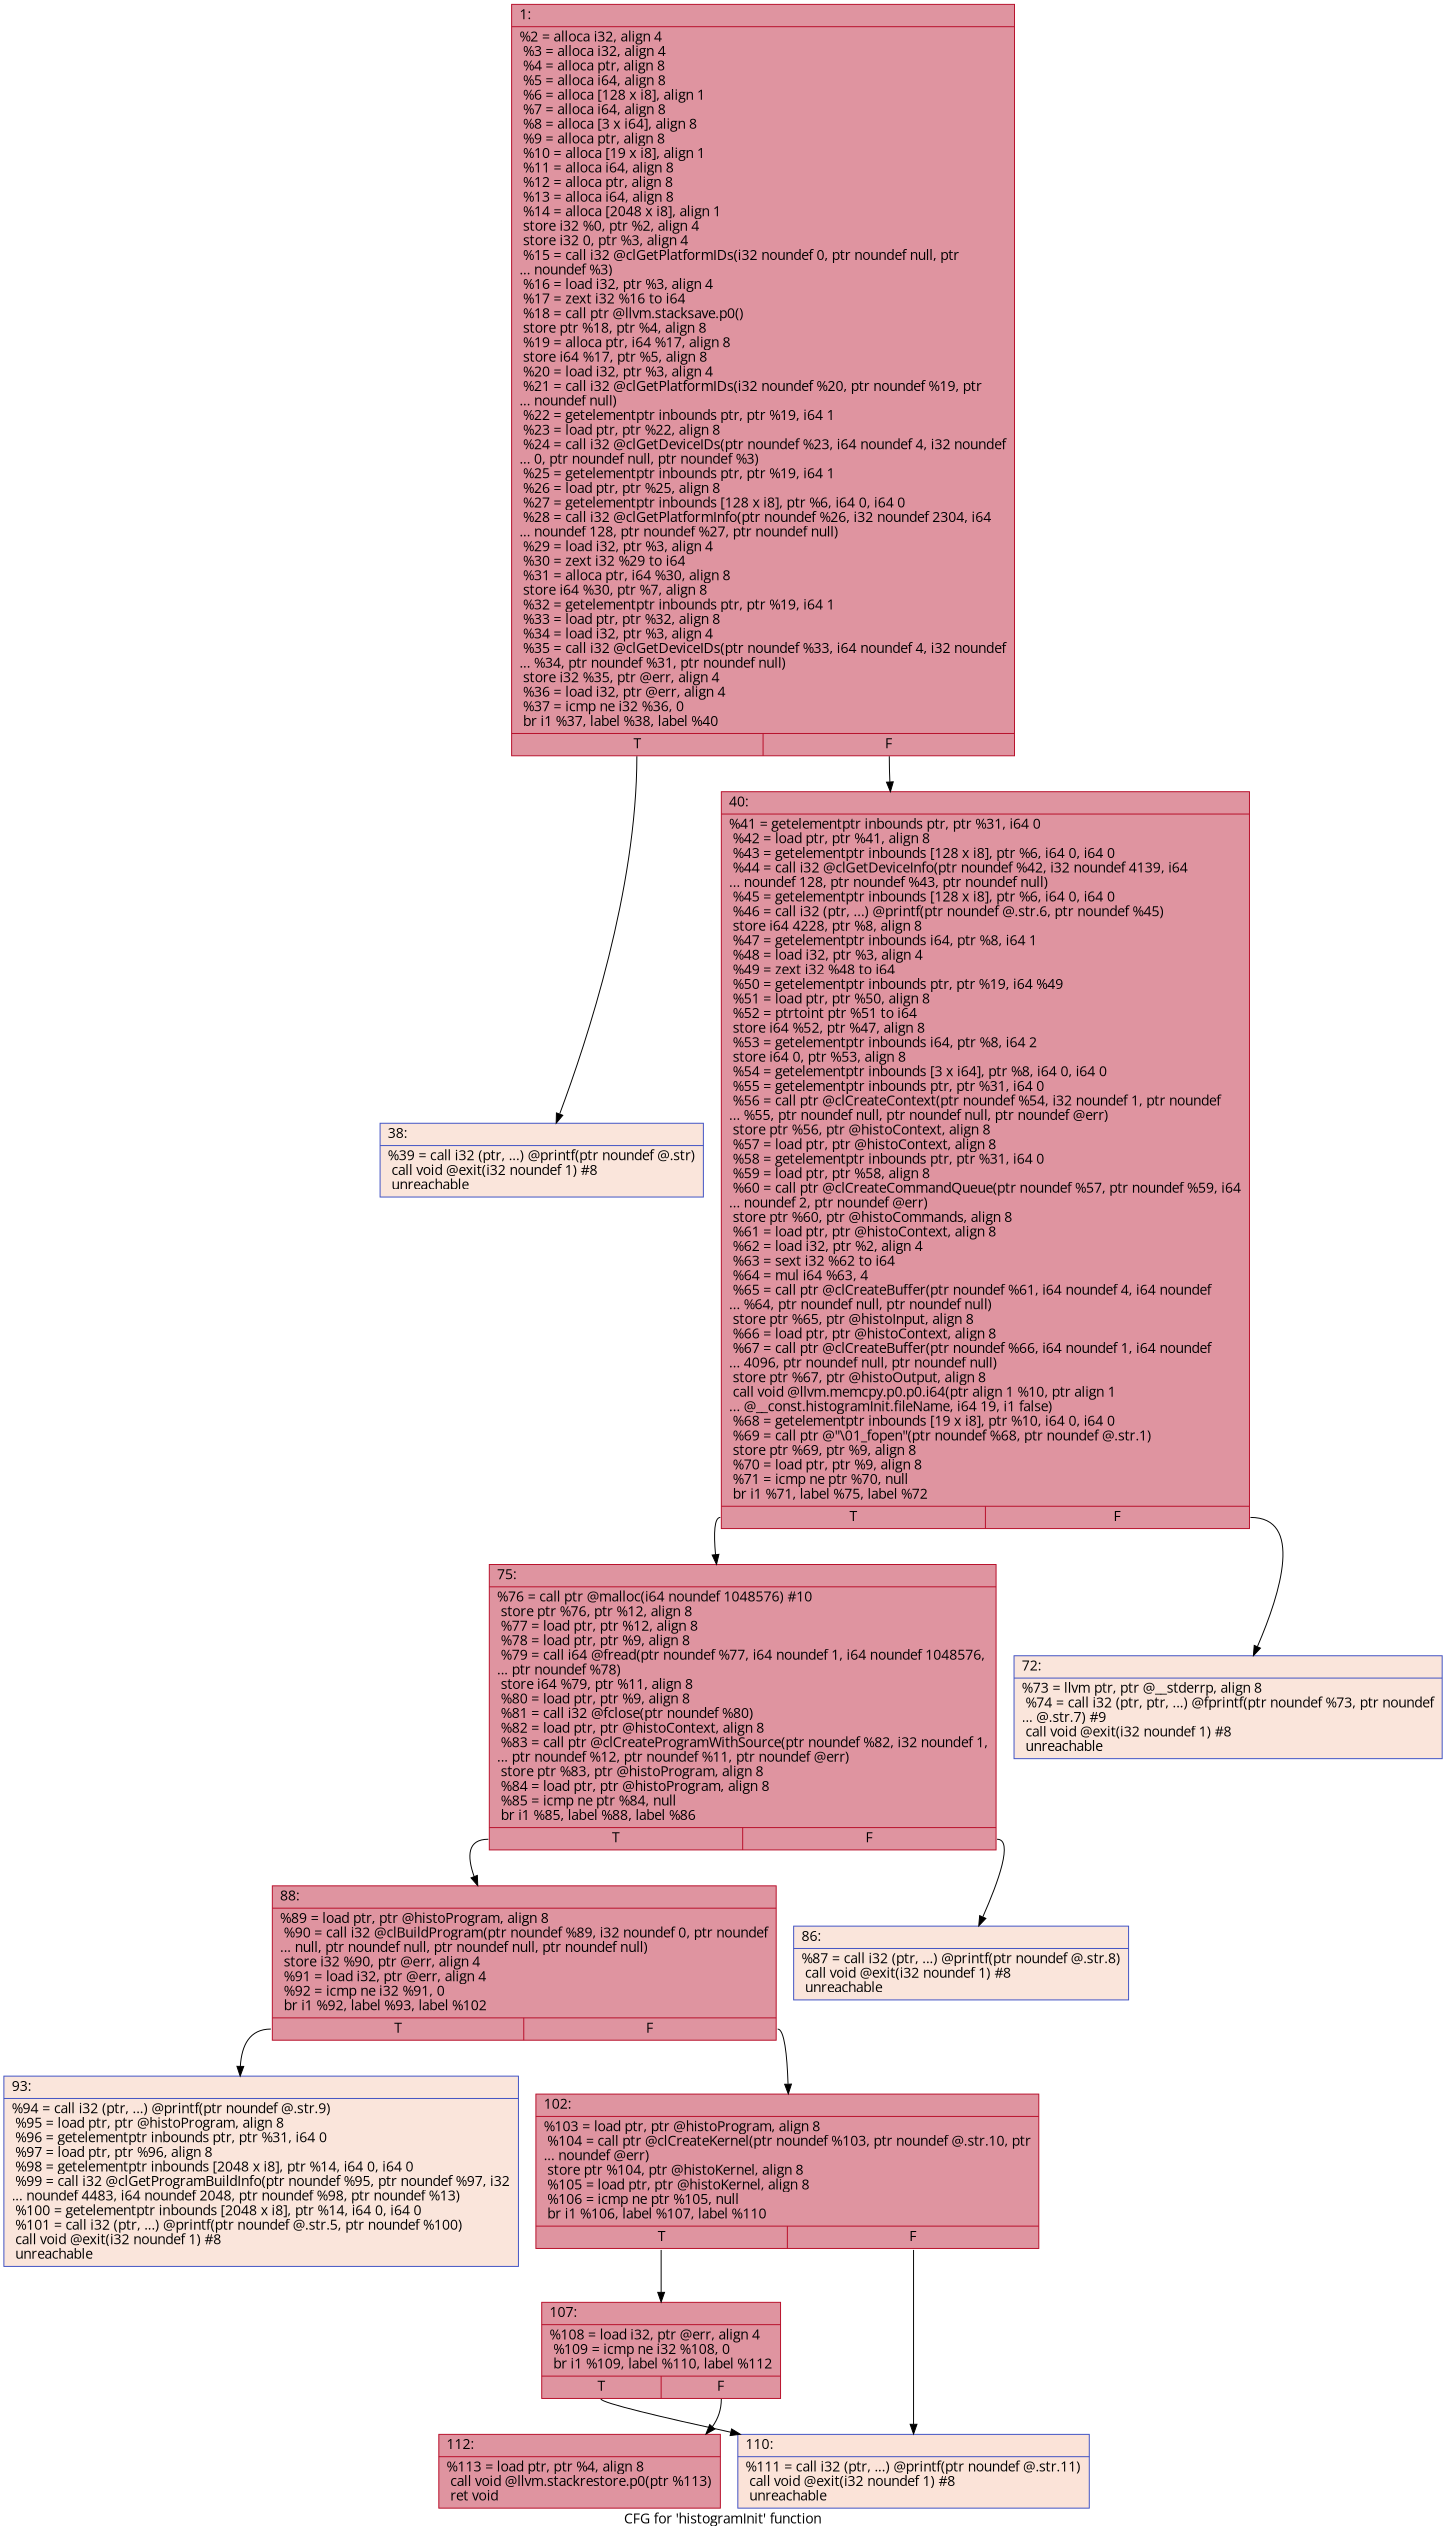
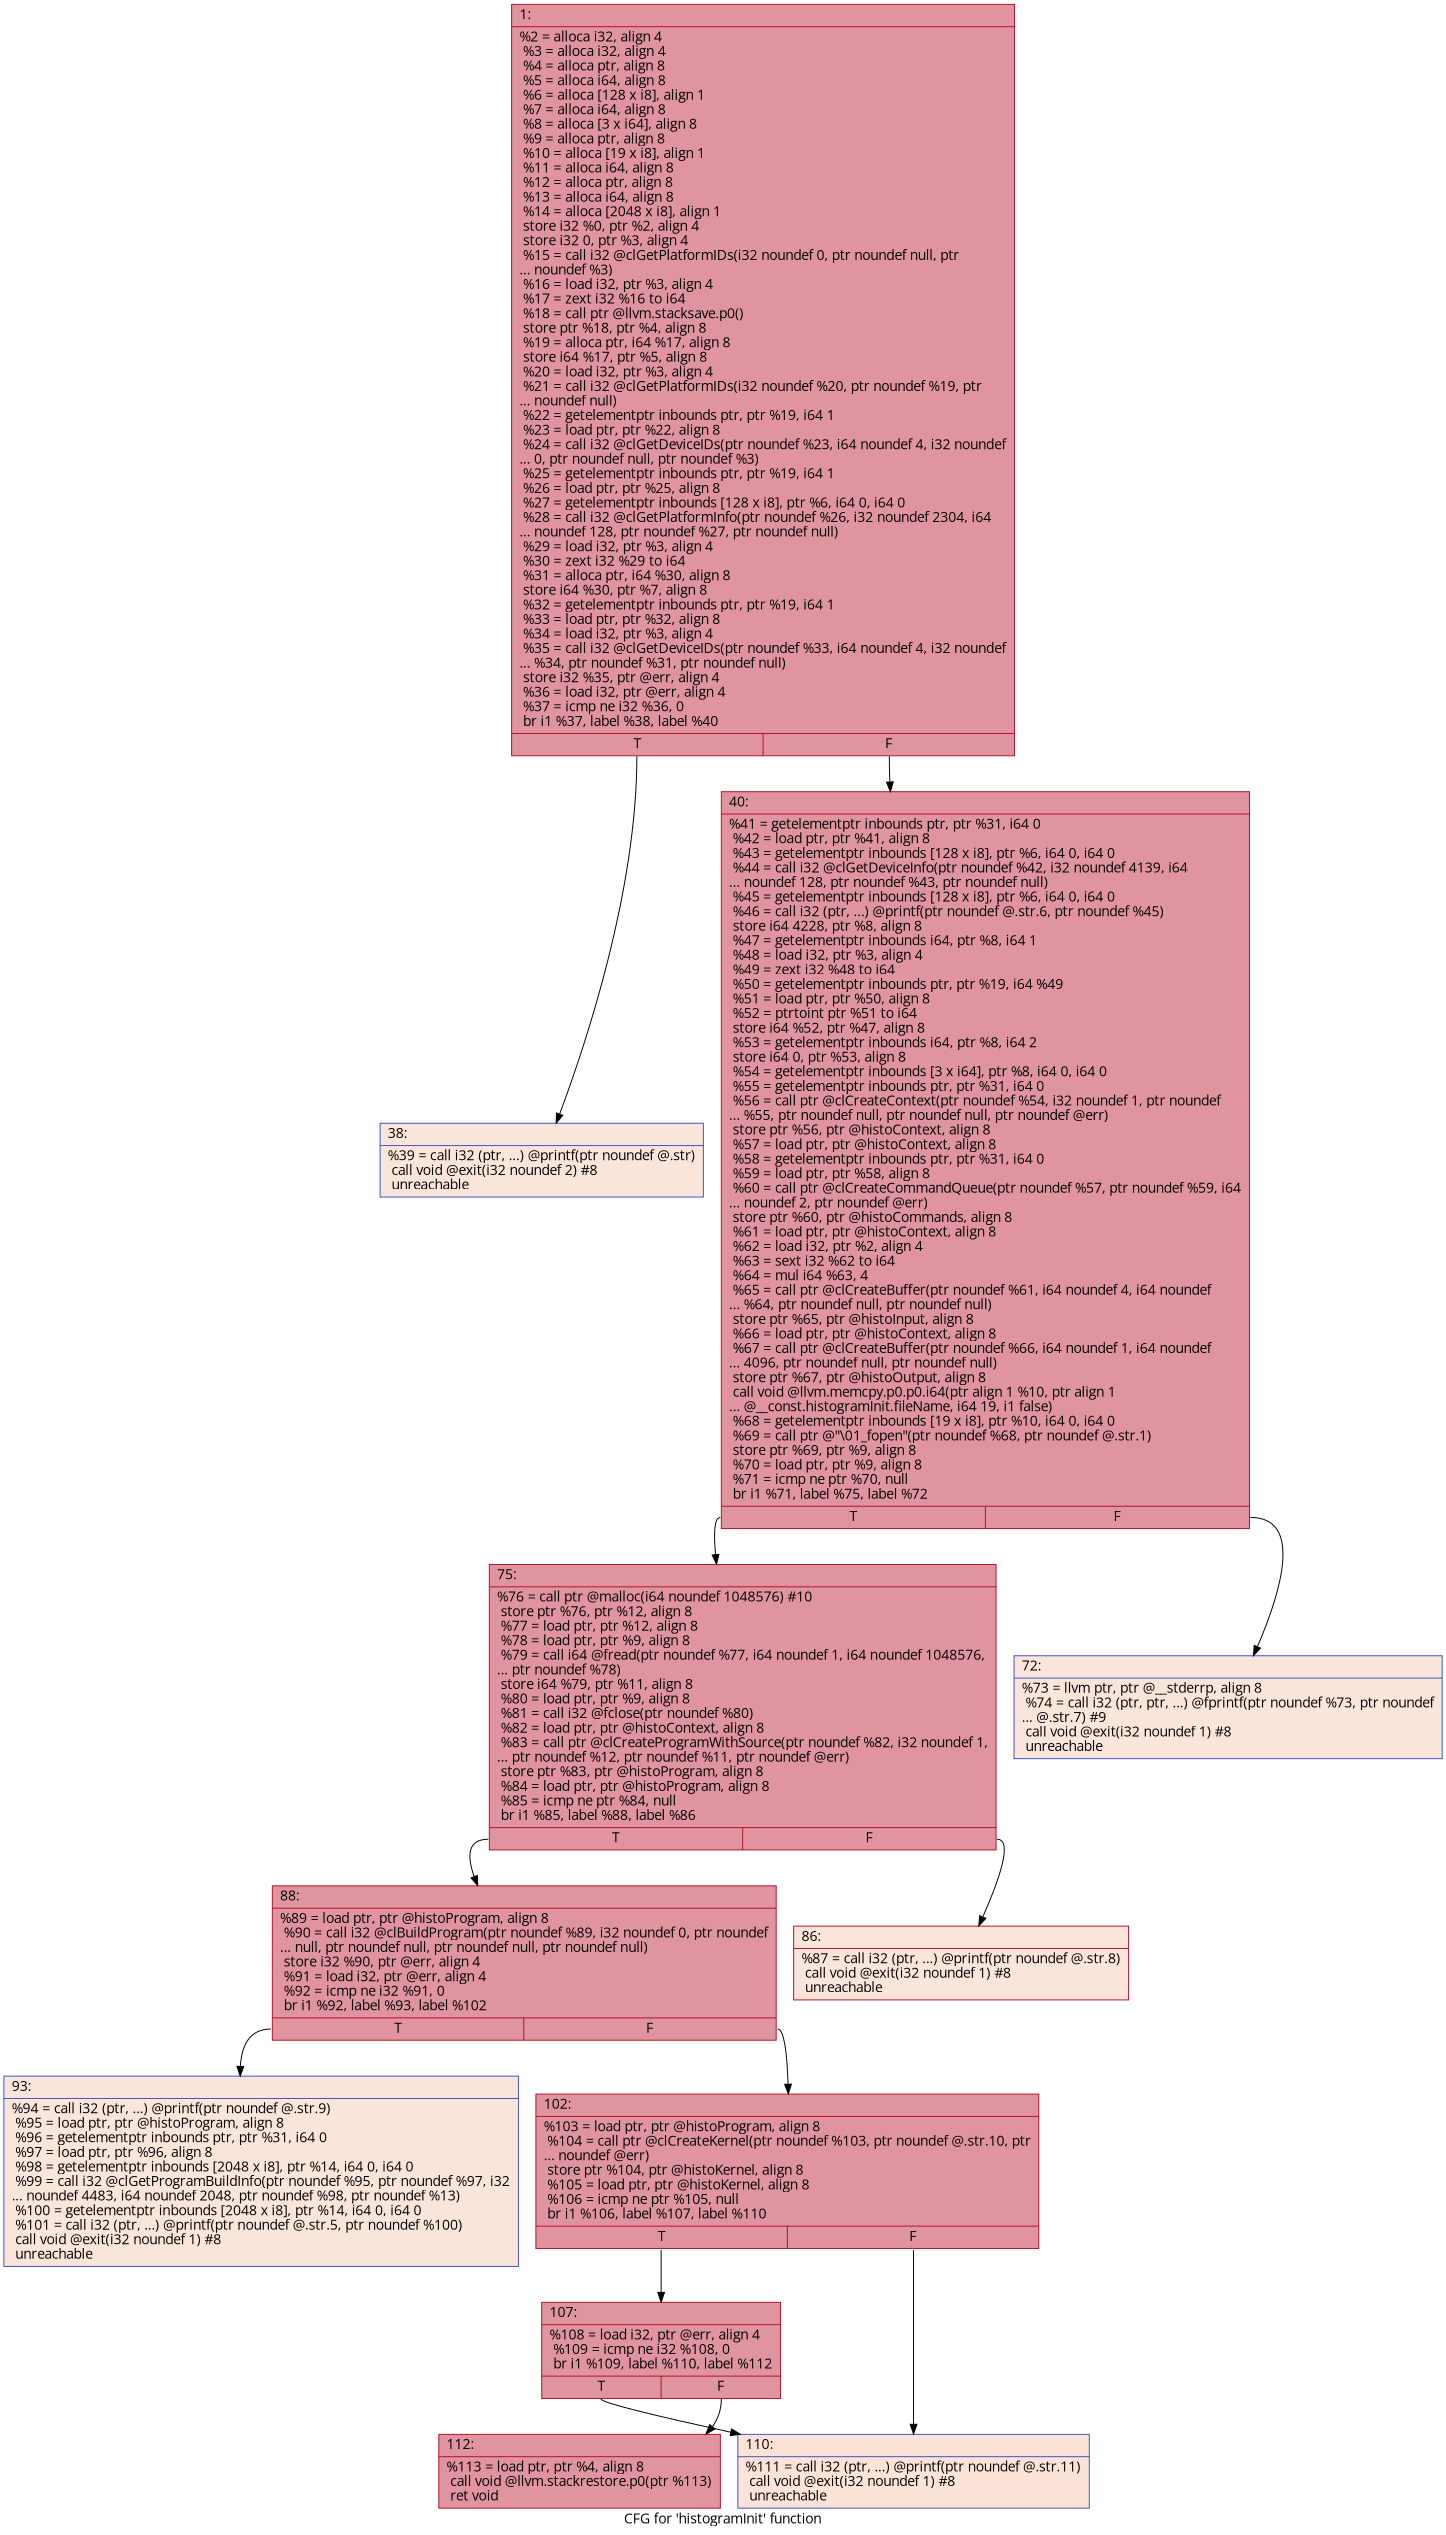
(493, 1171) -> (493, 1171)
(961, 1963) -> (961, 1963)
